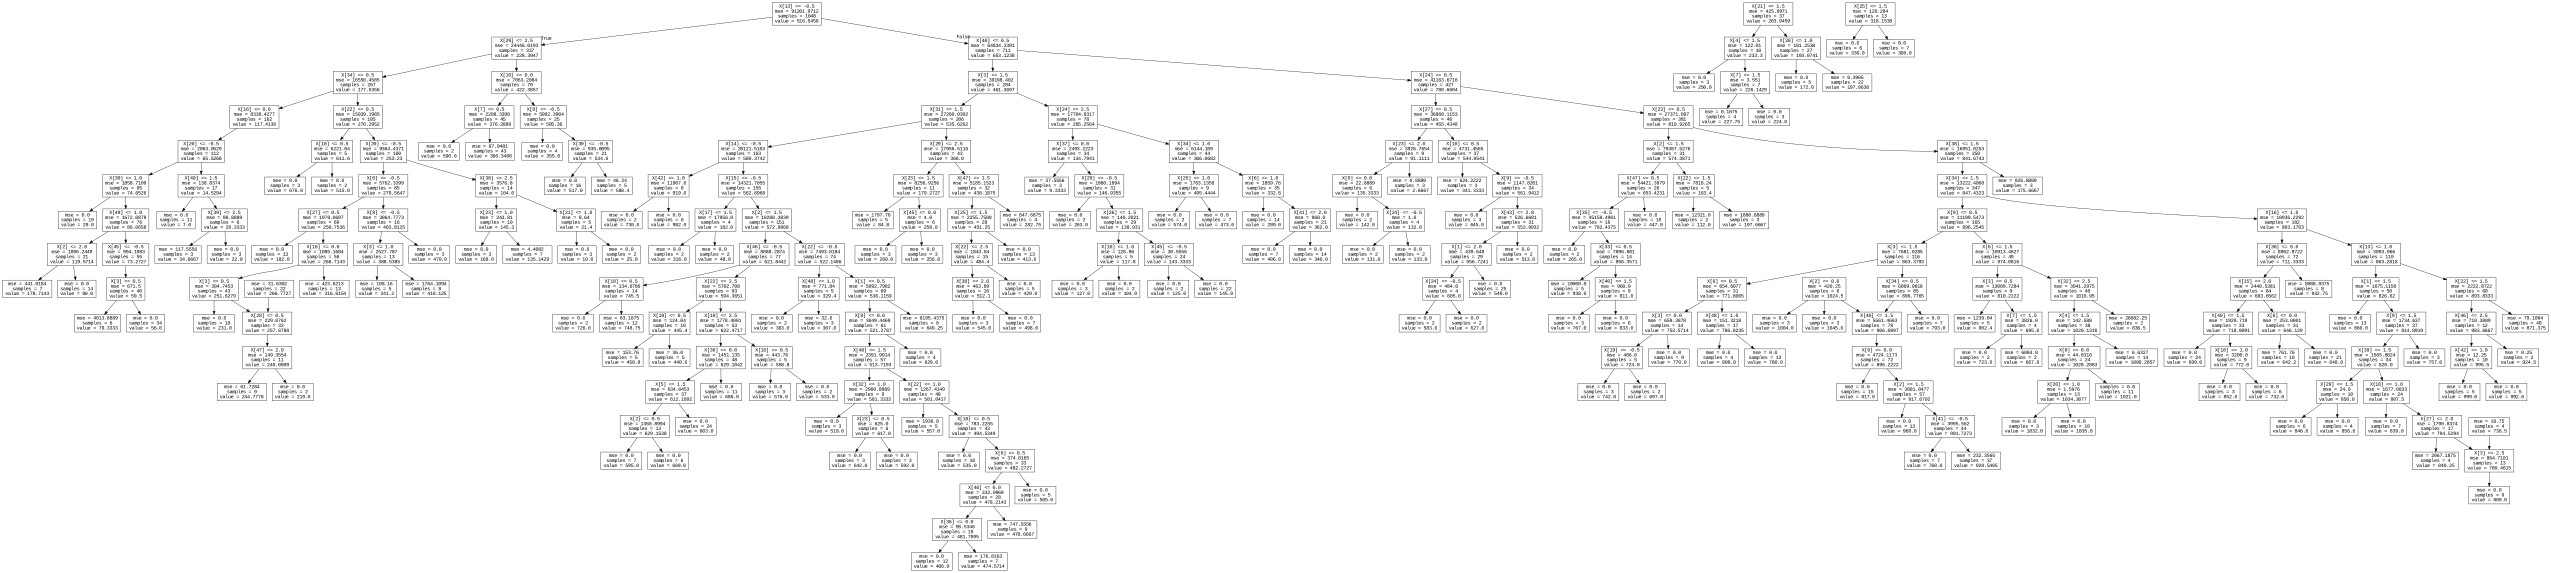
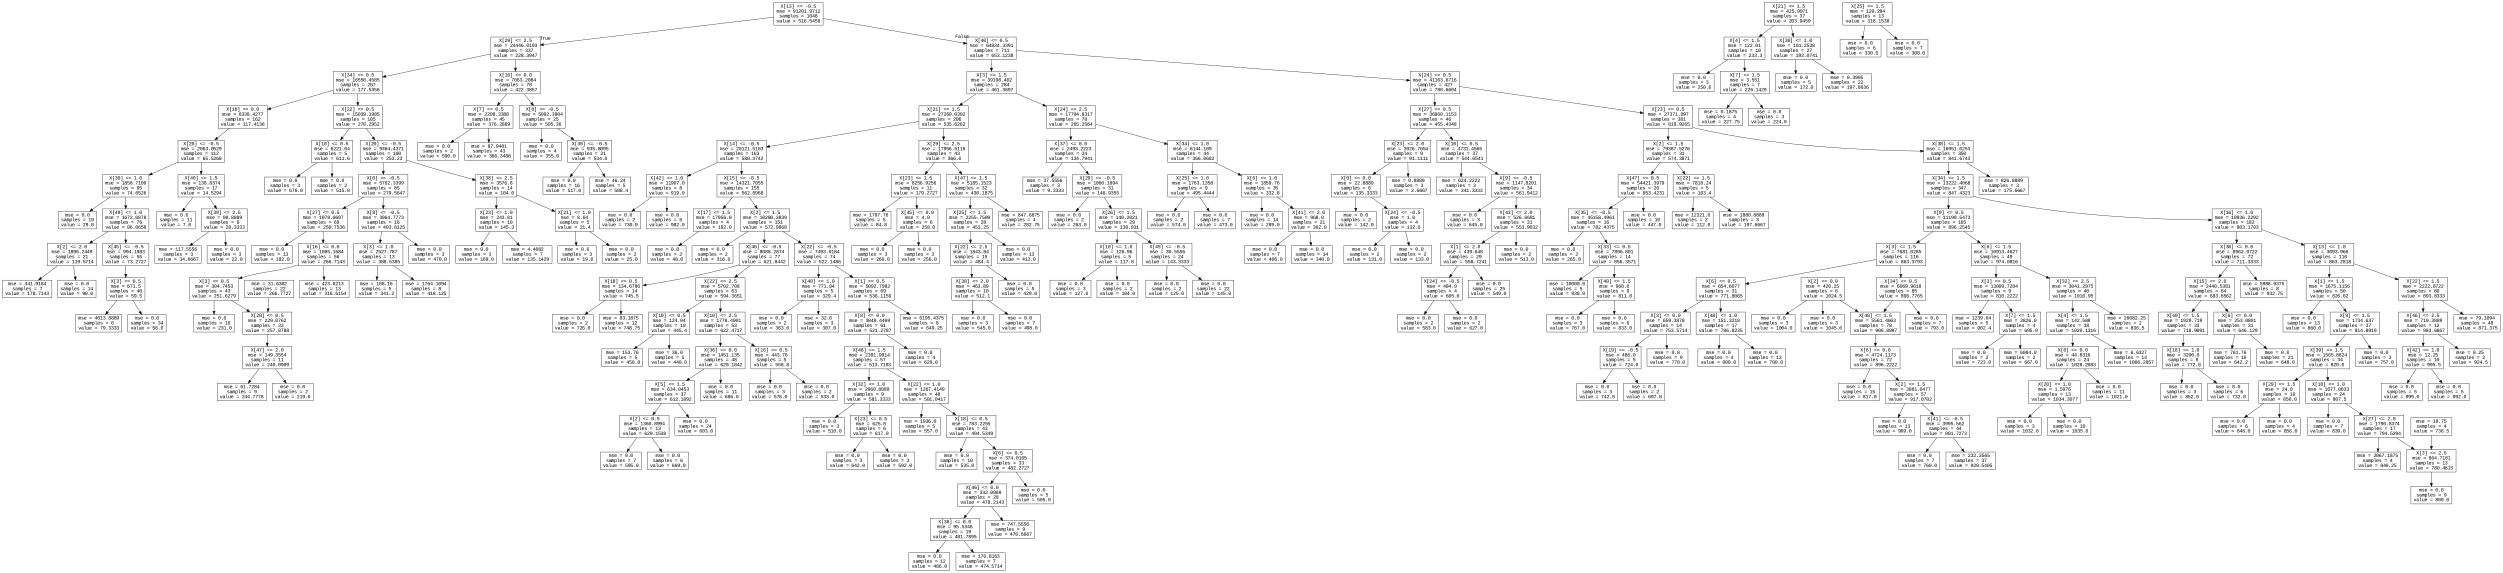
(692, 238) -> (738, 238)
(2184, 358) -> none
(2117, 392) -> (2108, 392)
